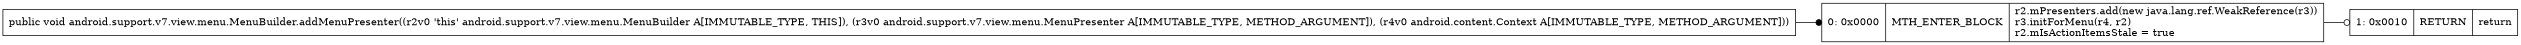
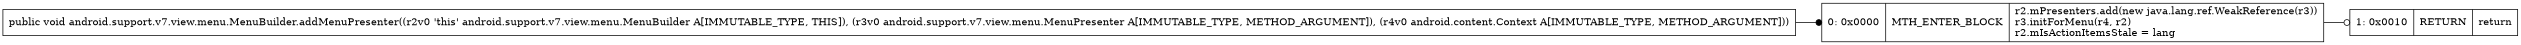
(2095, 33) -> (2095, 33)
